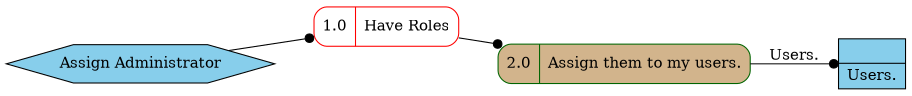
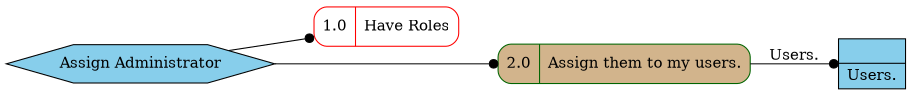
(476, 41) -> (382, 64)
